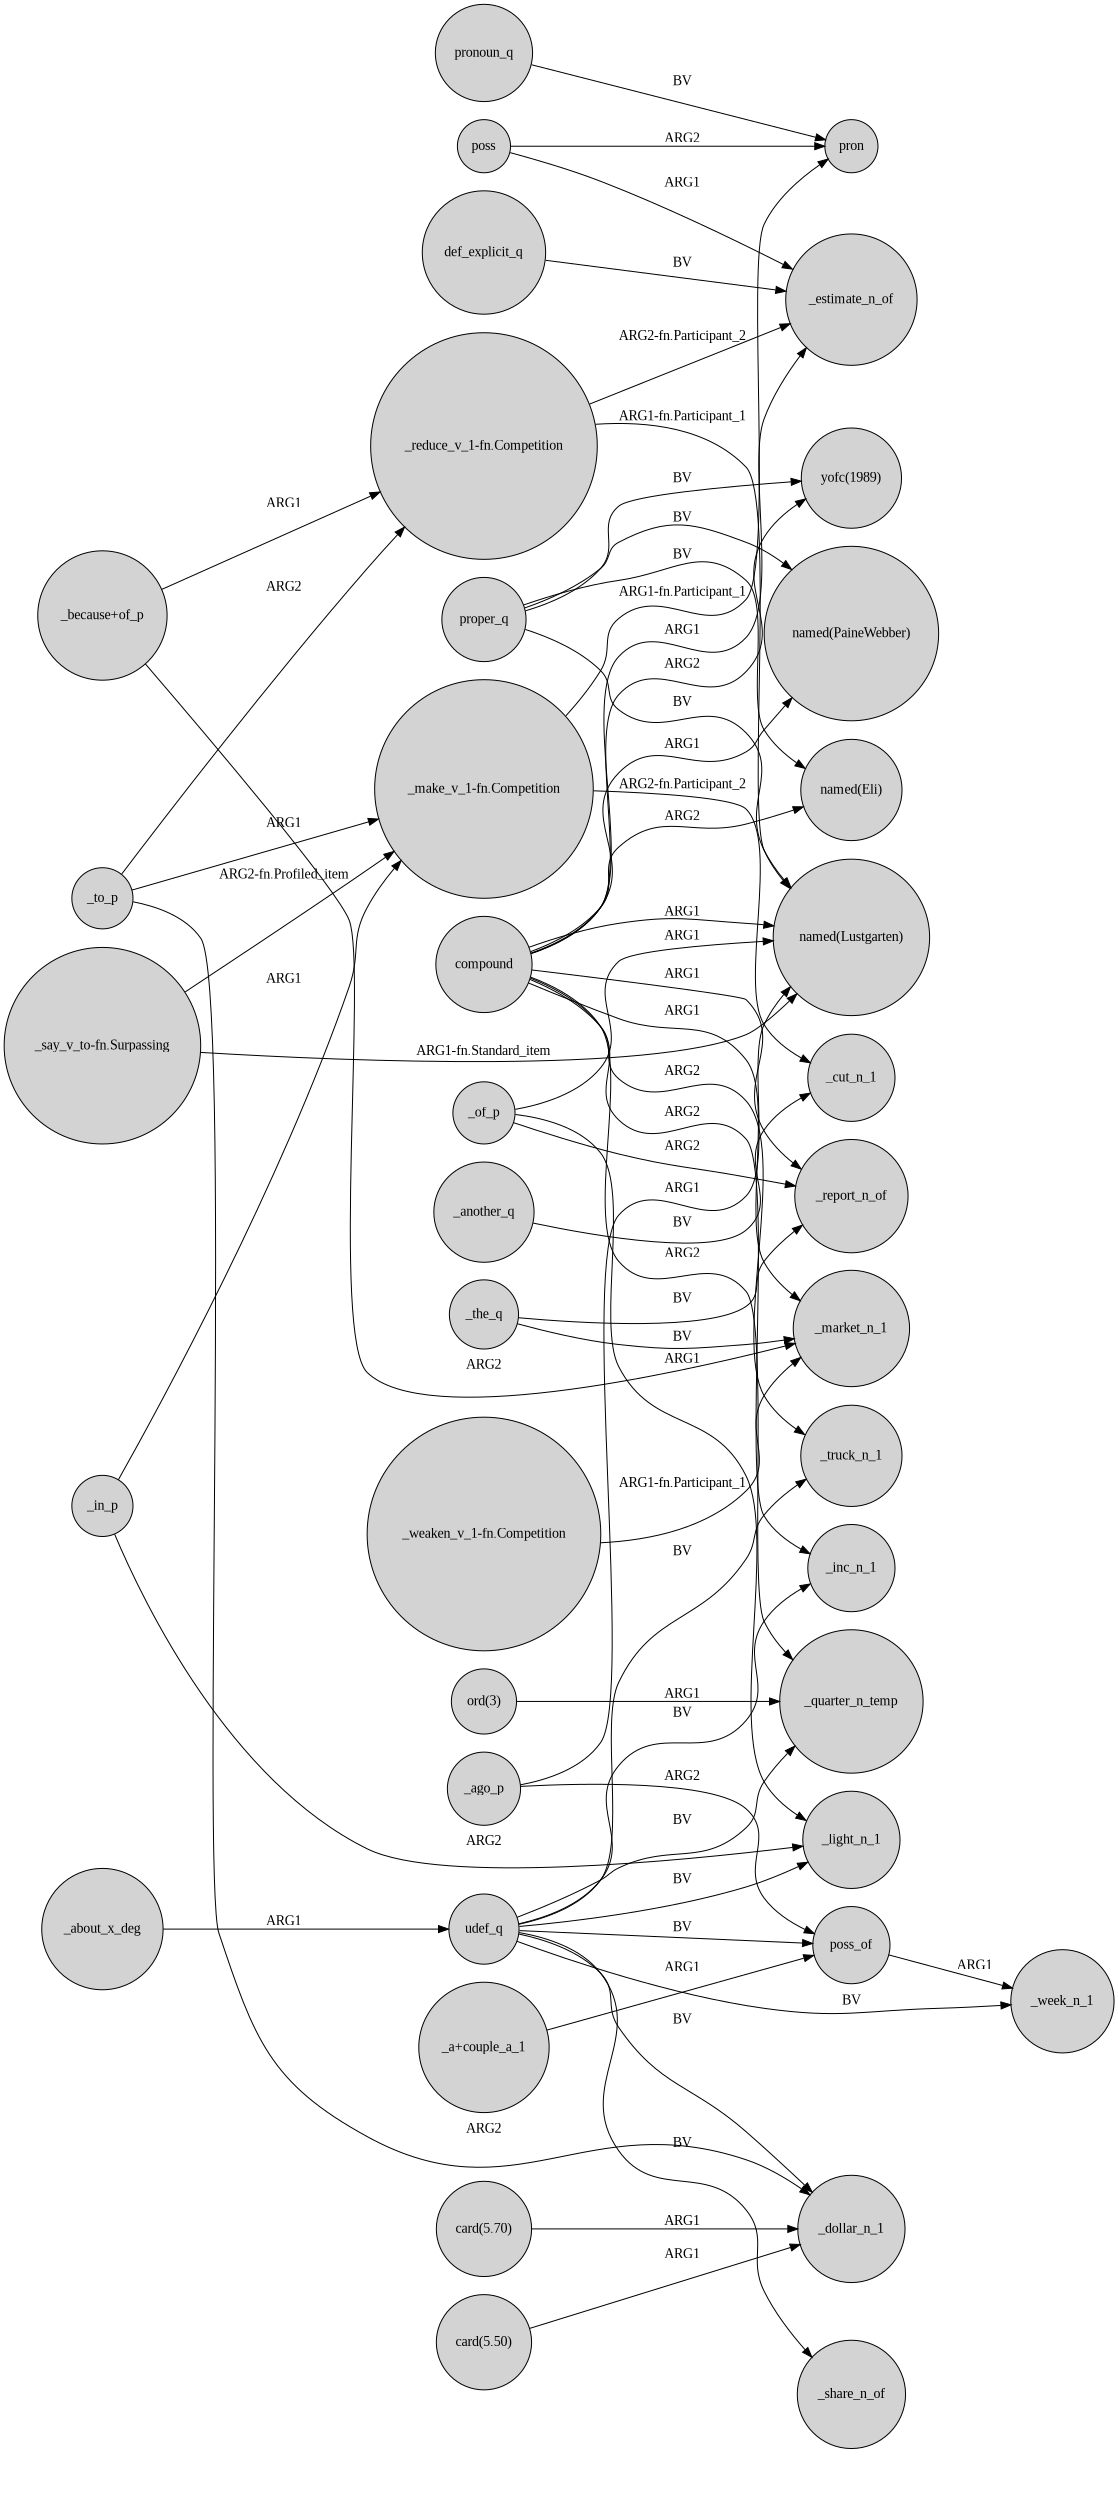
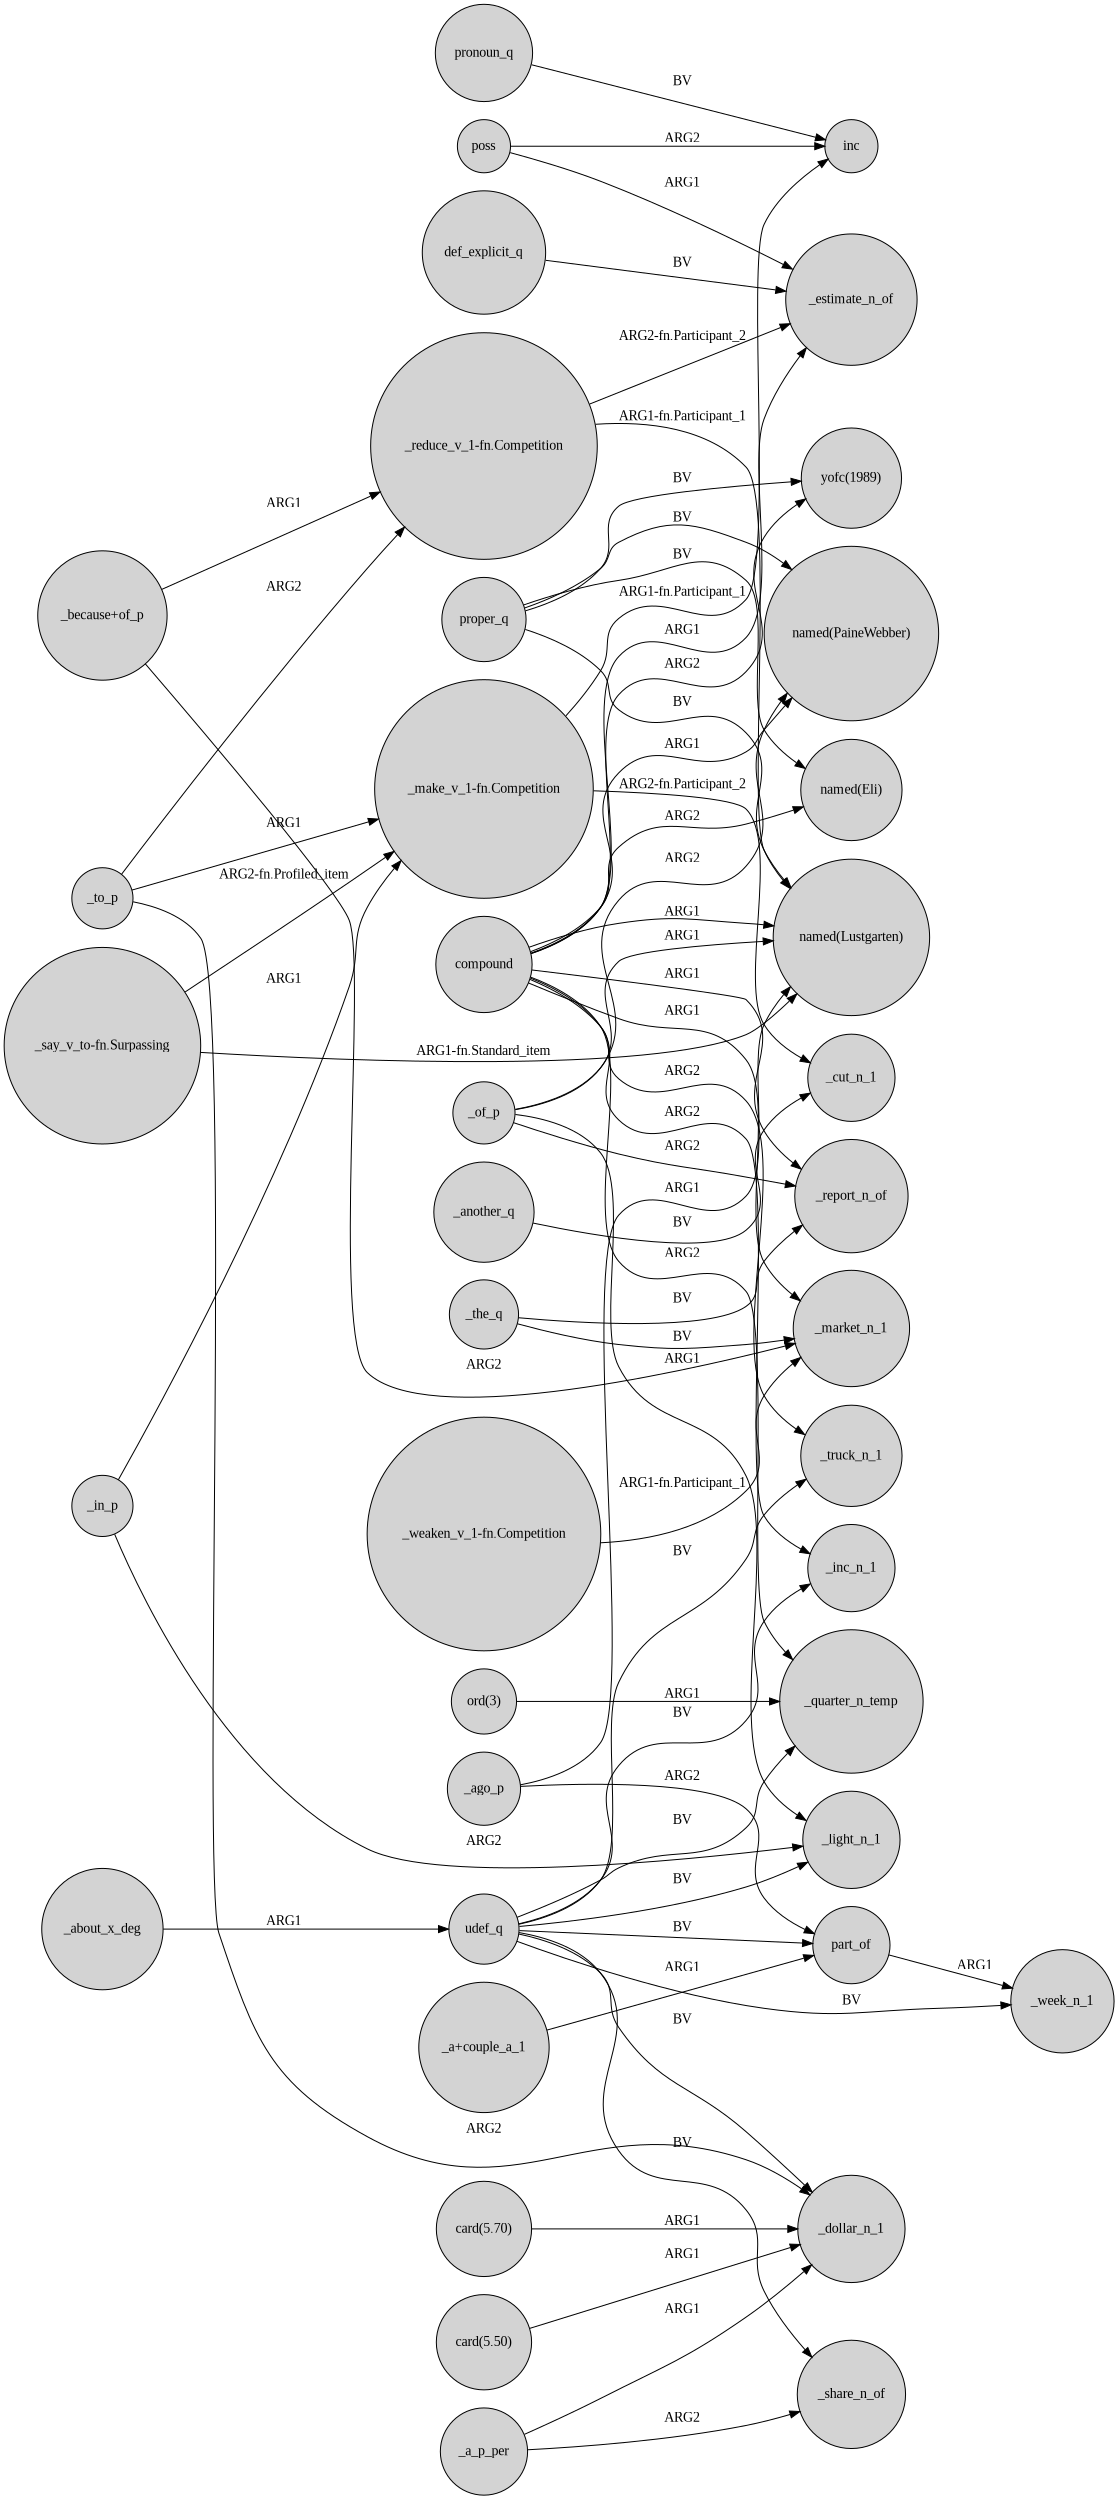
(851, 146) -> (851, 146)
none -> (634, 888)
(851, 1945) -> (851, 1945)
none -> (484, 2452)
